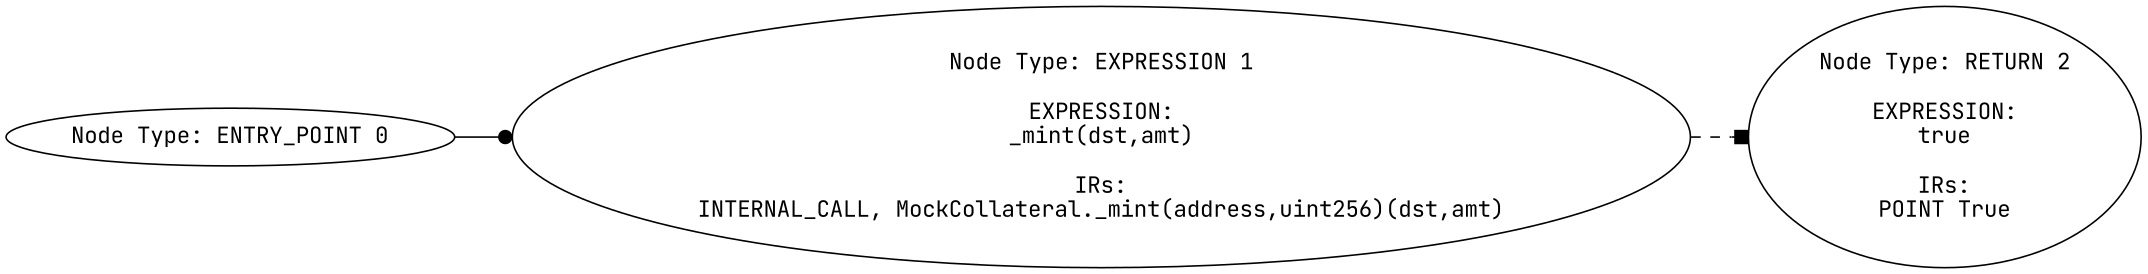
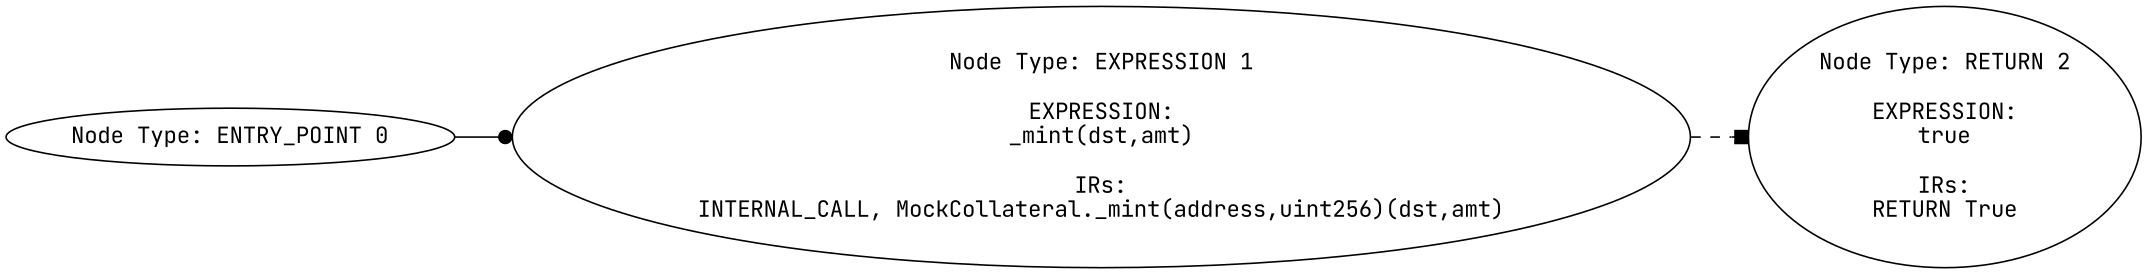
(1945, 137) -> (1945, 137)
